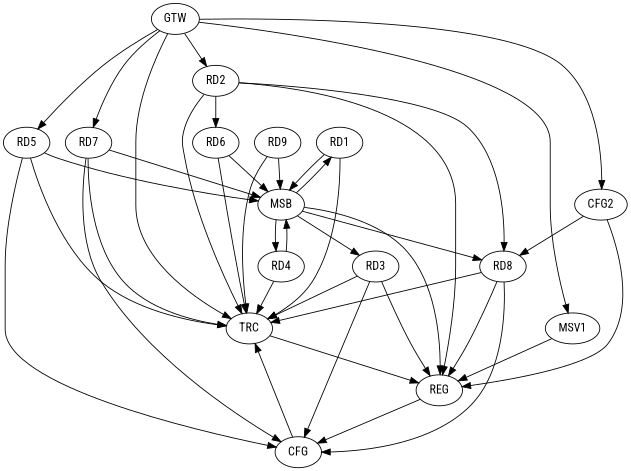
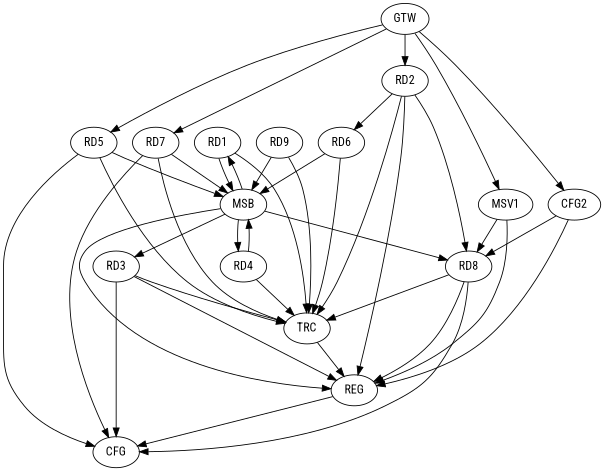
(136, 190) -> none
none -> (489, 232)
(275, 394) -> none
